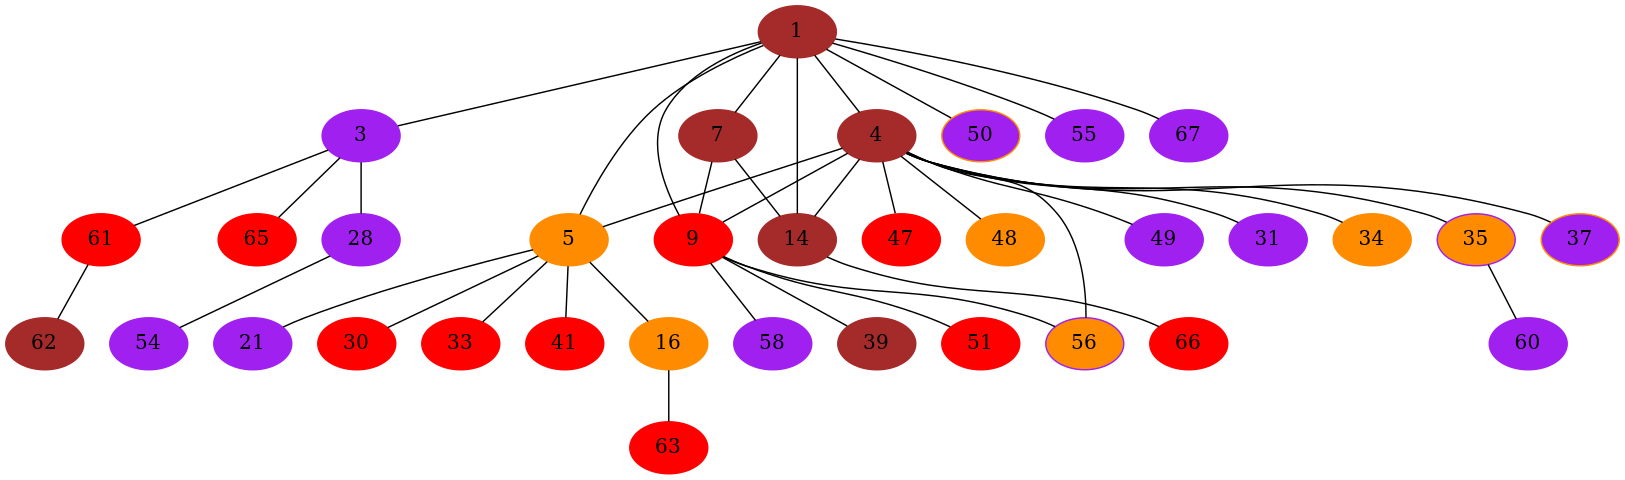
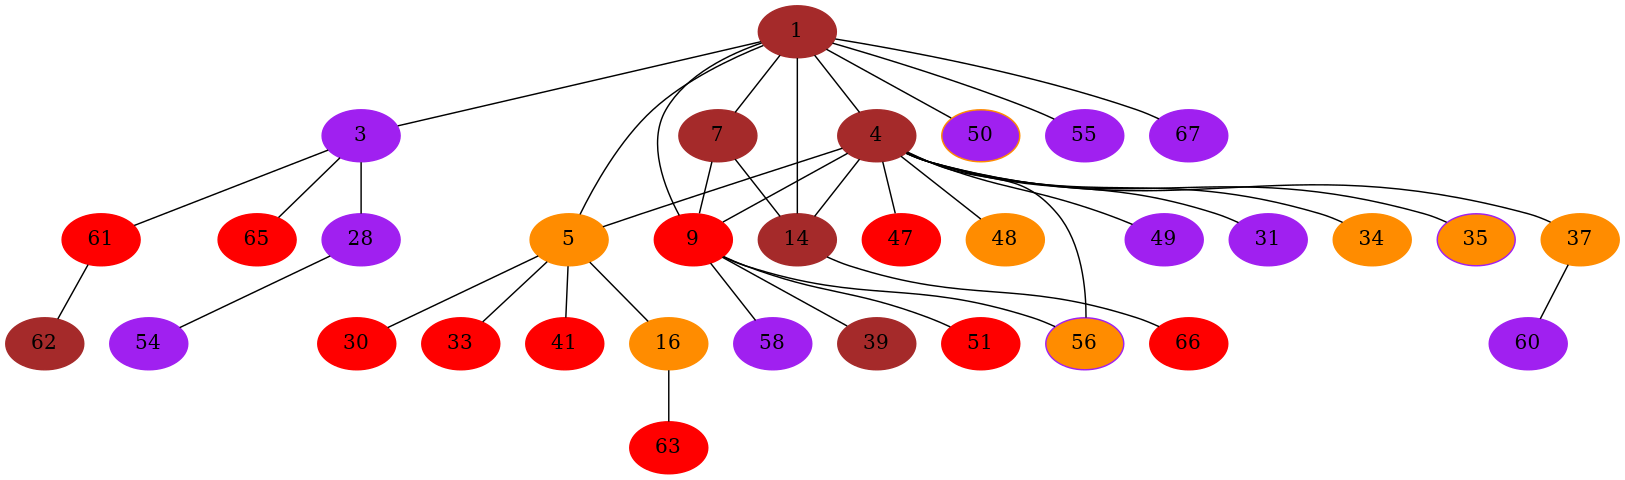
(1580, 240) -> (1580, 240)
(1502, 292) -> (1554, 292)
(253, 344) -> none
